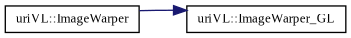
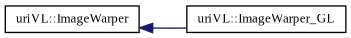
(156, 10) -> (170, 28)
